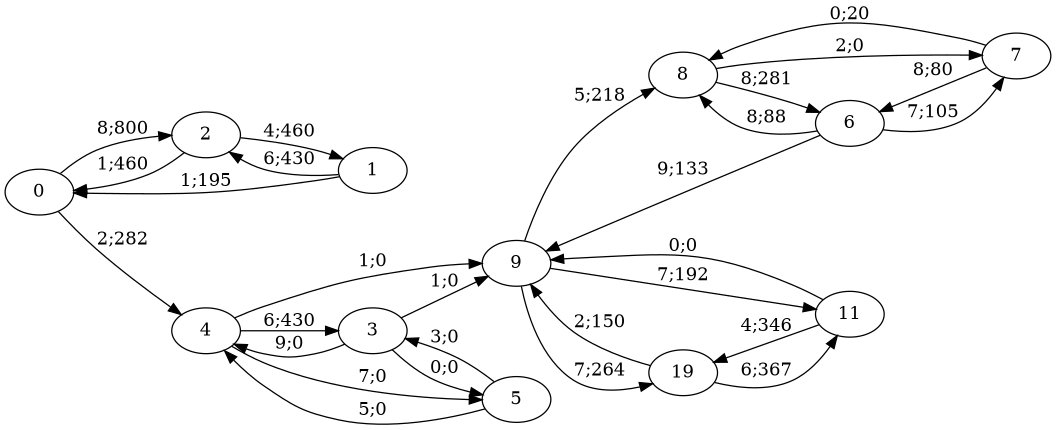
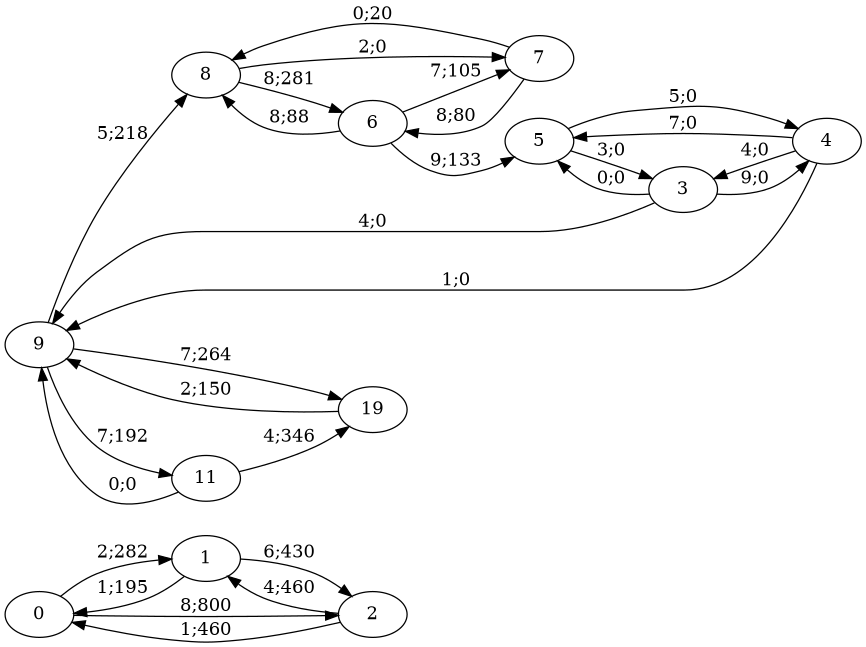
(689, 190) -> (443, 174)
(112, 262) -> (106, 570)
(445, 282) -> (373, 222)
(289, 321) -> (755, 151)
(779, 385) -> none
